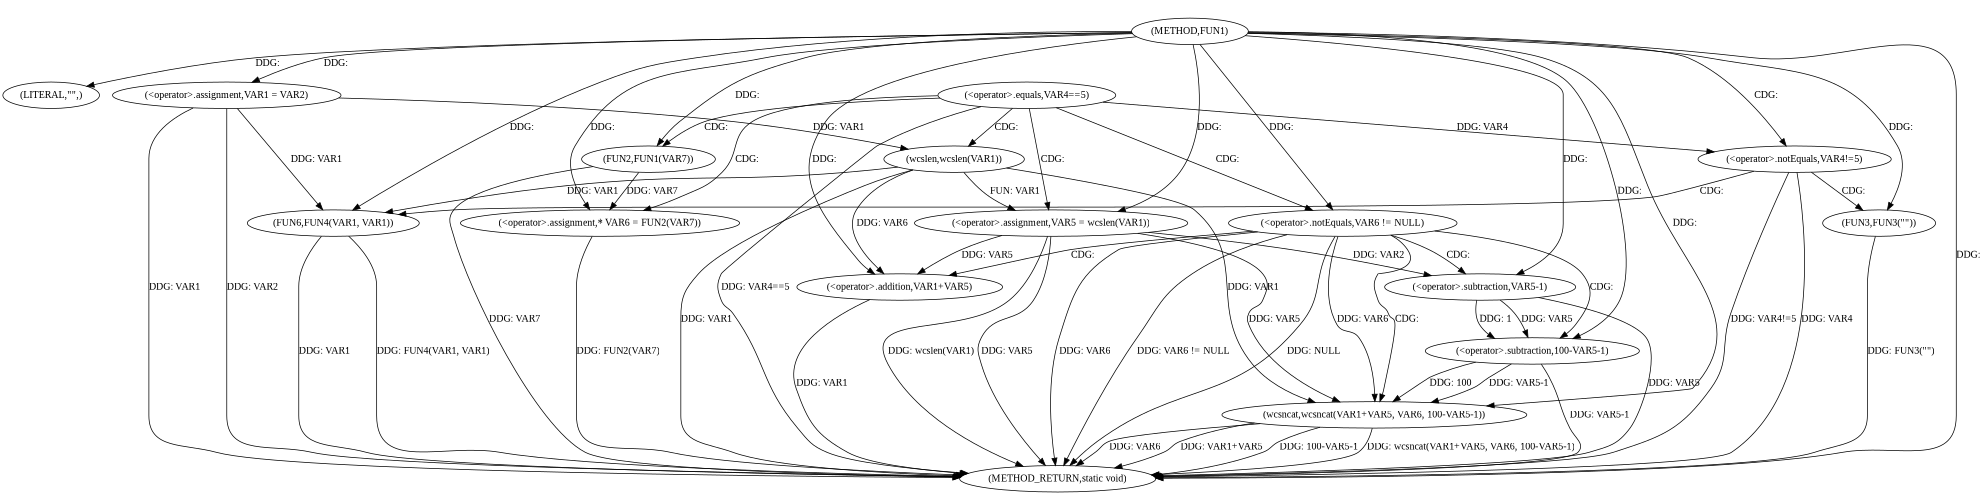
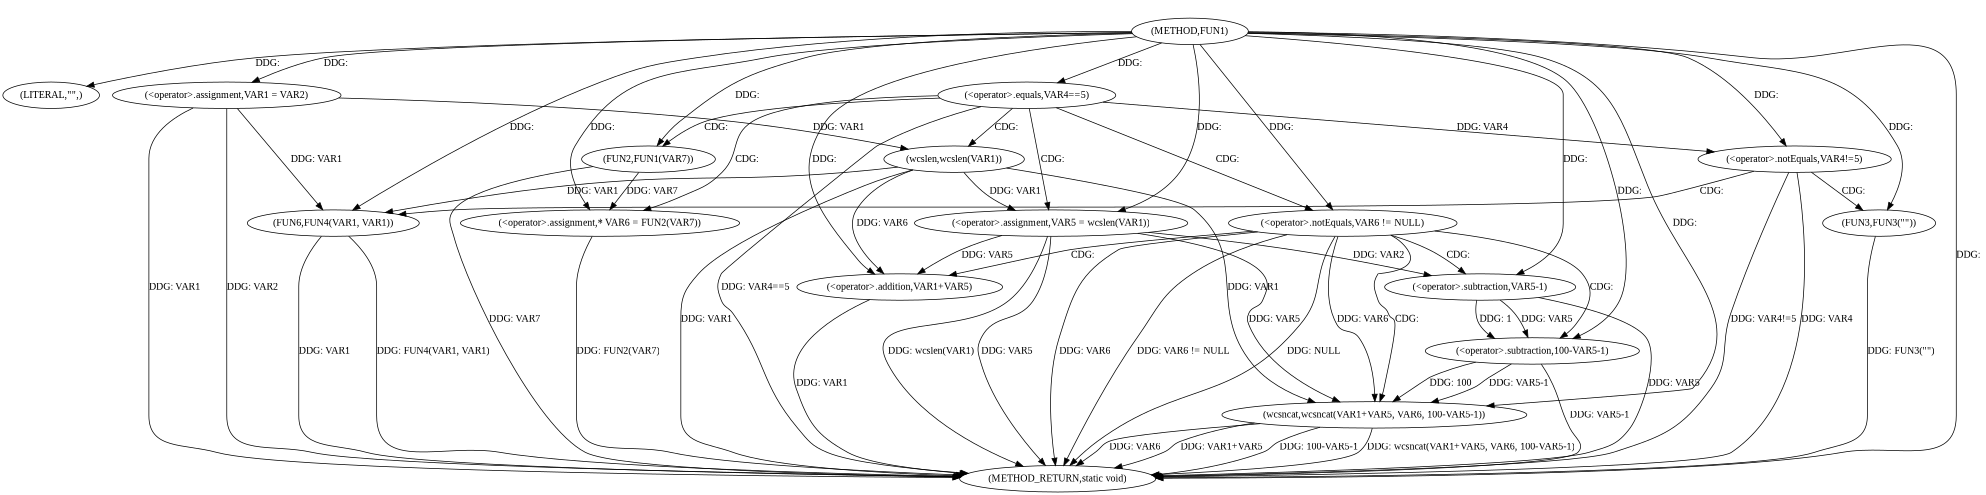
none -> (1113, 62)
(1768, 95) -> (1768, 95)
(1015, 191) -> (1015, 191)
